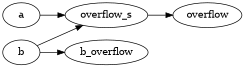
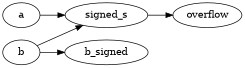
(106, 15) -> (106, 15)
(106, 52) -> (106, 52)
